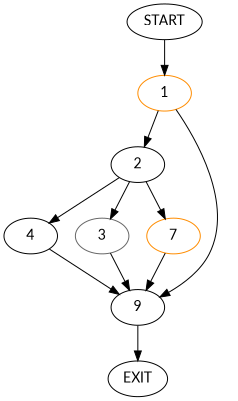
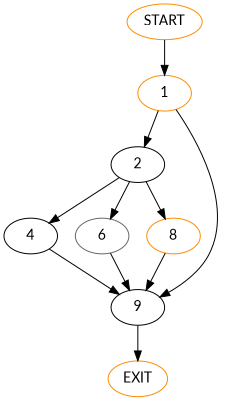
(165, 22) -> (165, 22)
(102, 236) -> (102, 236)
(174, 236) -> (174, 236)
(138, 379) -> (138, 379)
